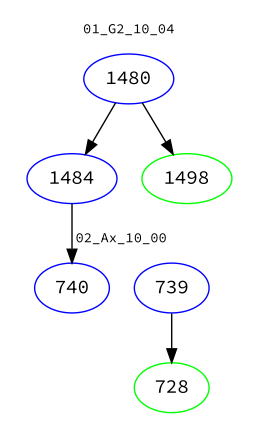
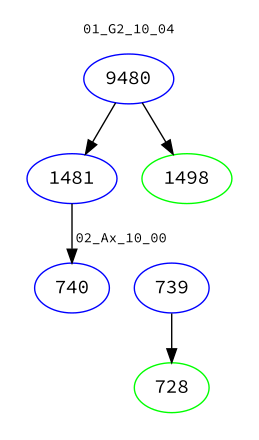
(129, 79) -> (129, 79)
(72, 179) -> (72, 179)
